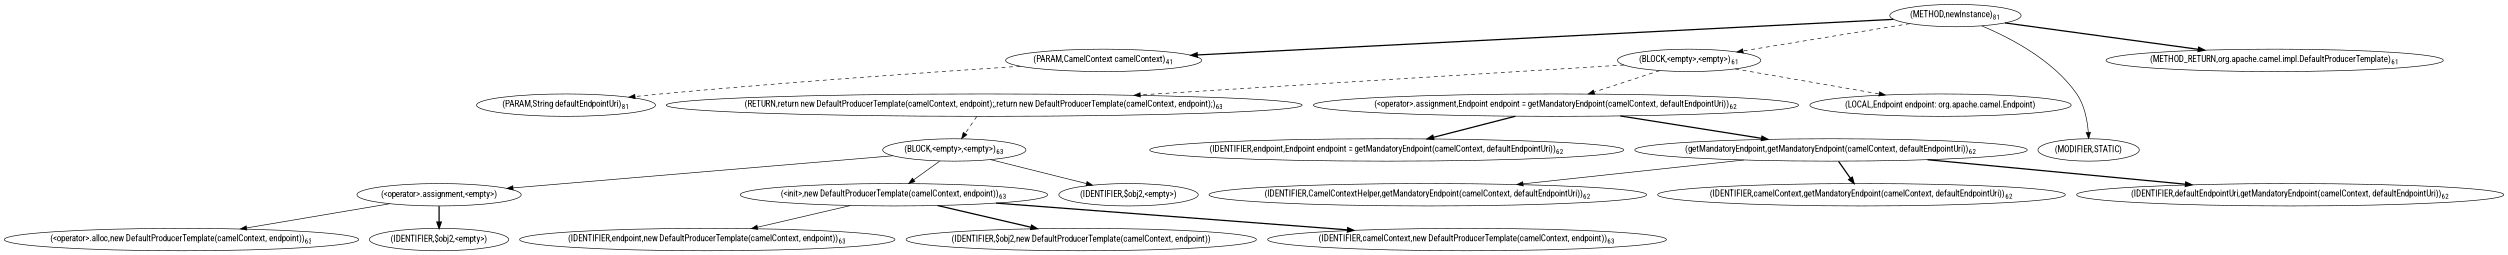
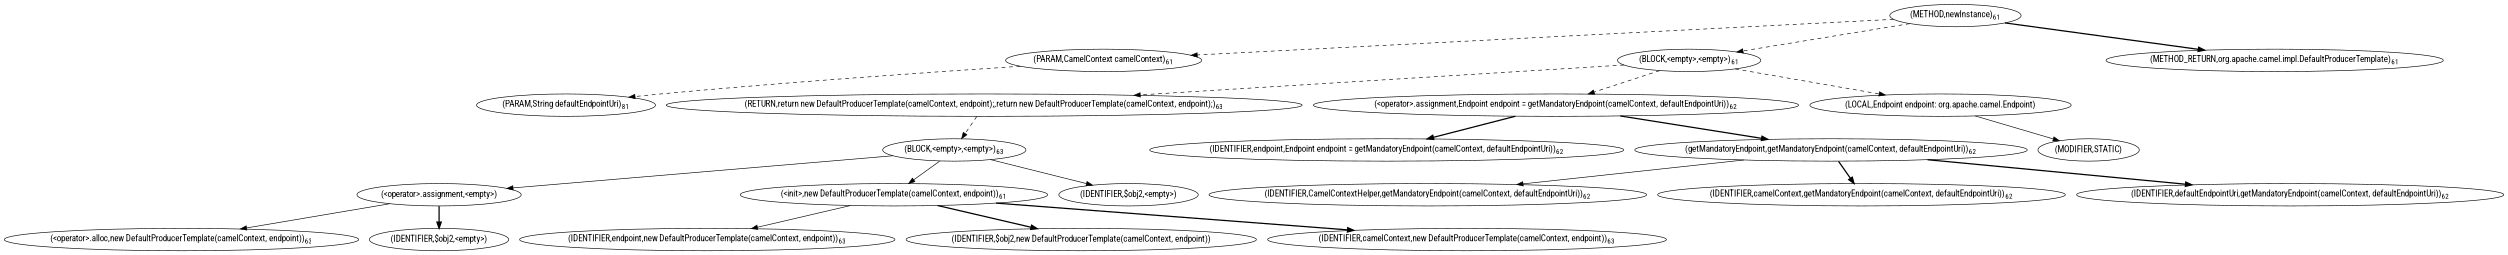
(1997, 15) -> (1997, 15)
(1545, 37) -> (1545, 37)
(1170, 59) -> (1170, 59)
(2050, 66) -> (2014, 127)
(1003, 194) -> (1003, 194)
